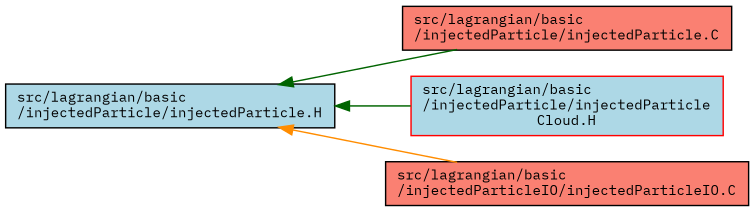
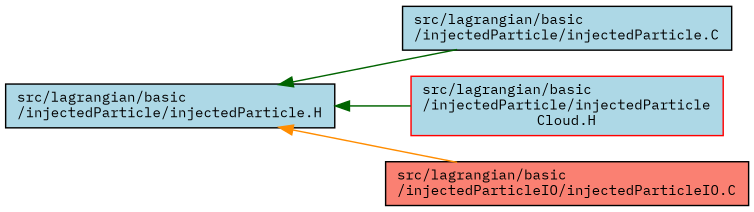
(567, 28) -> (567, 28)
